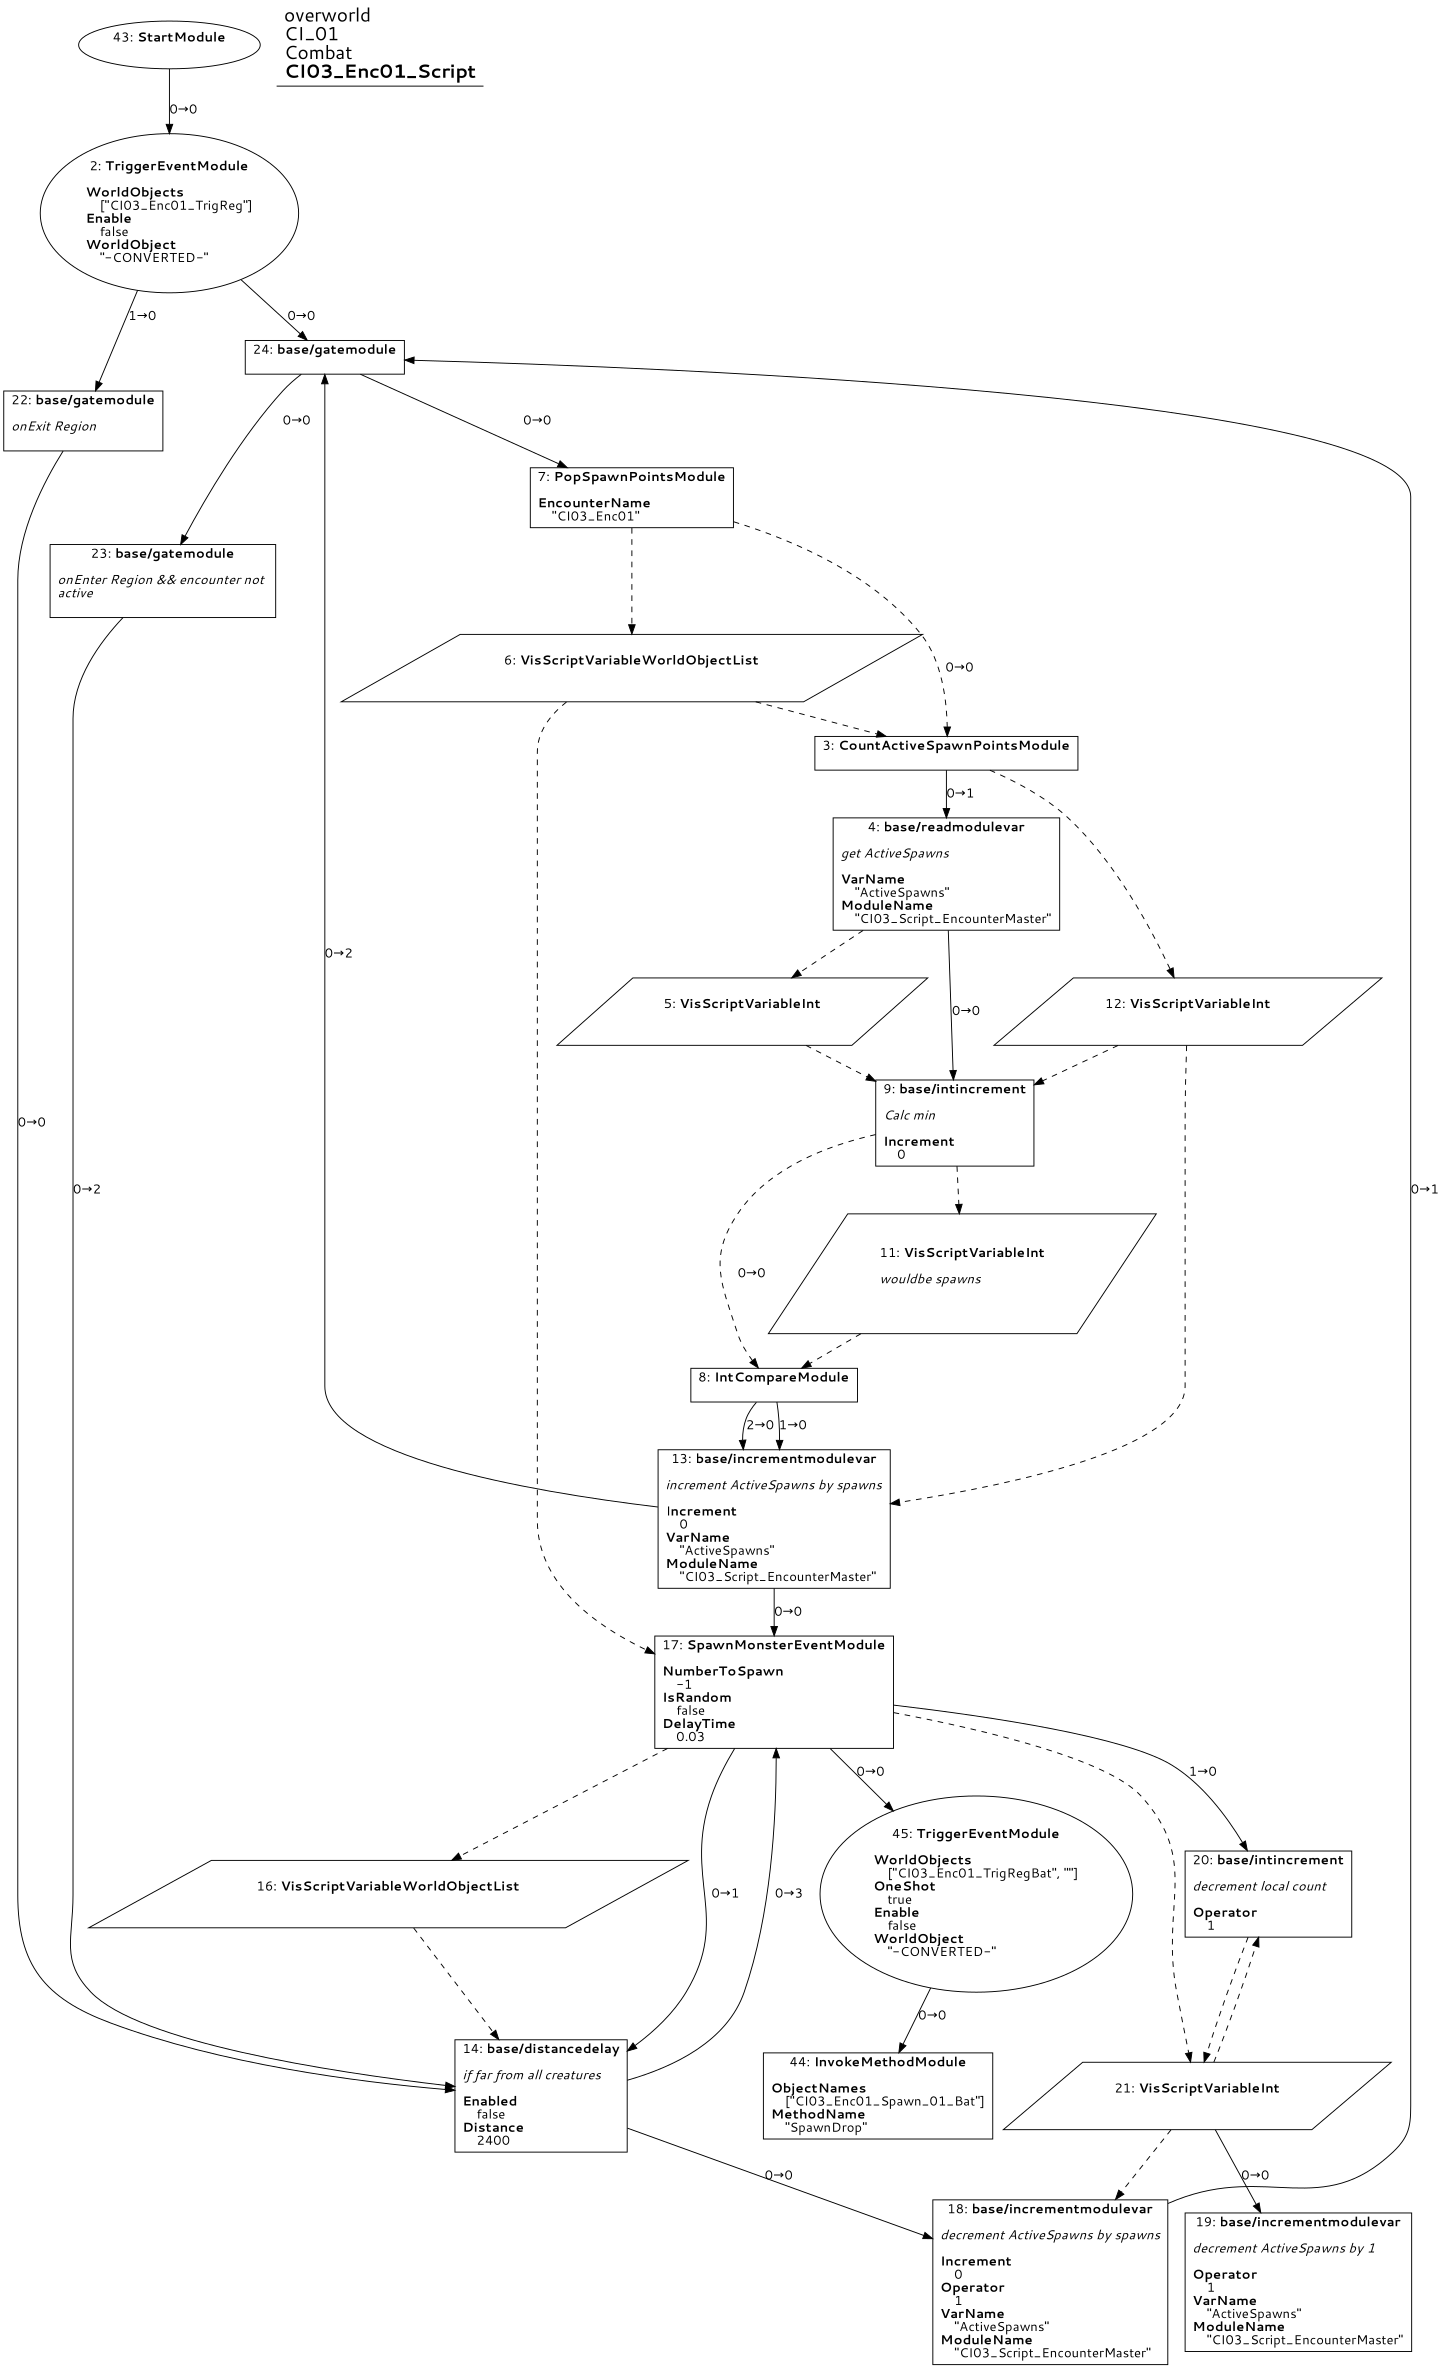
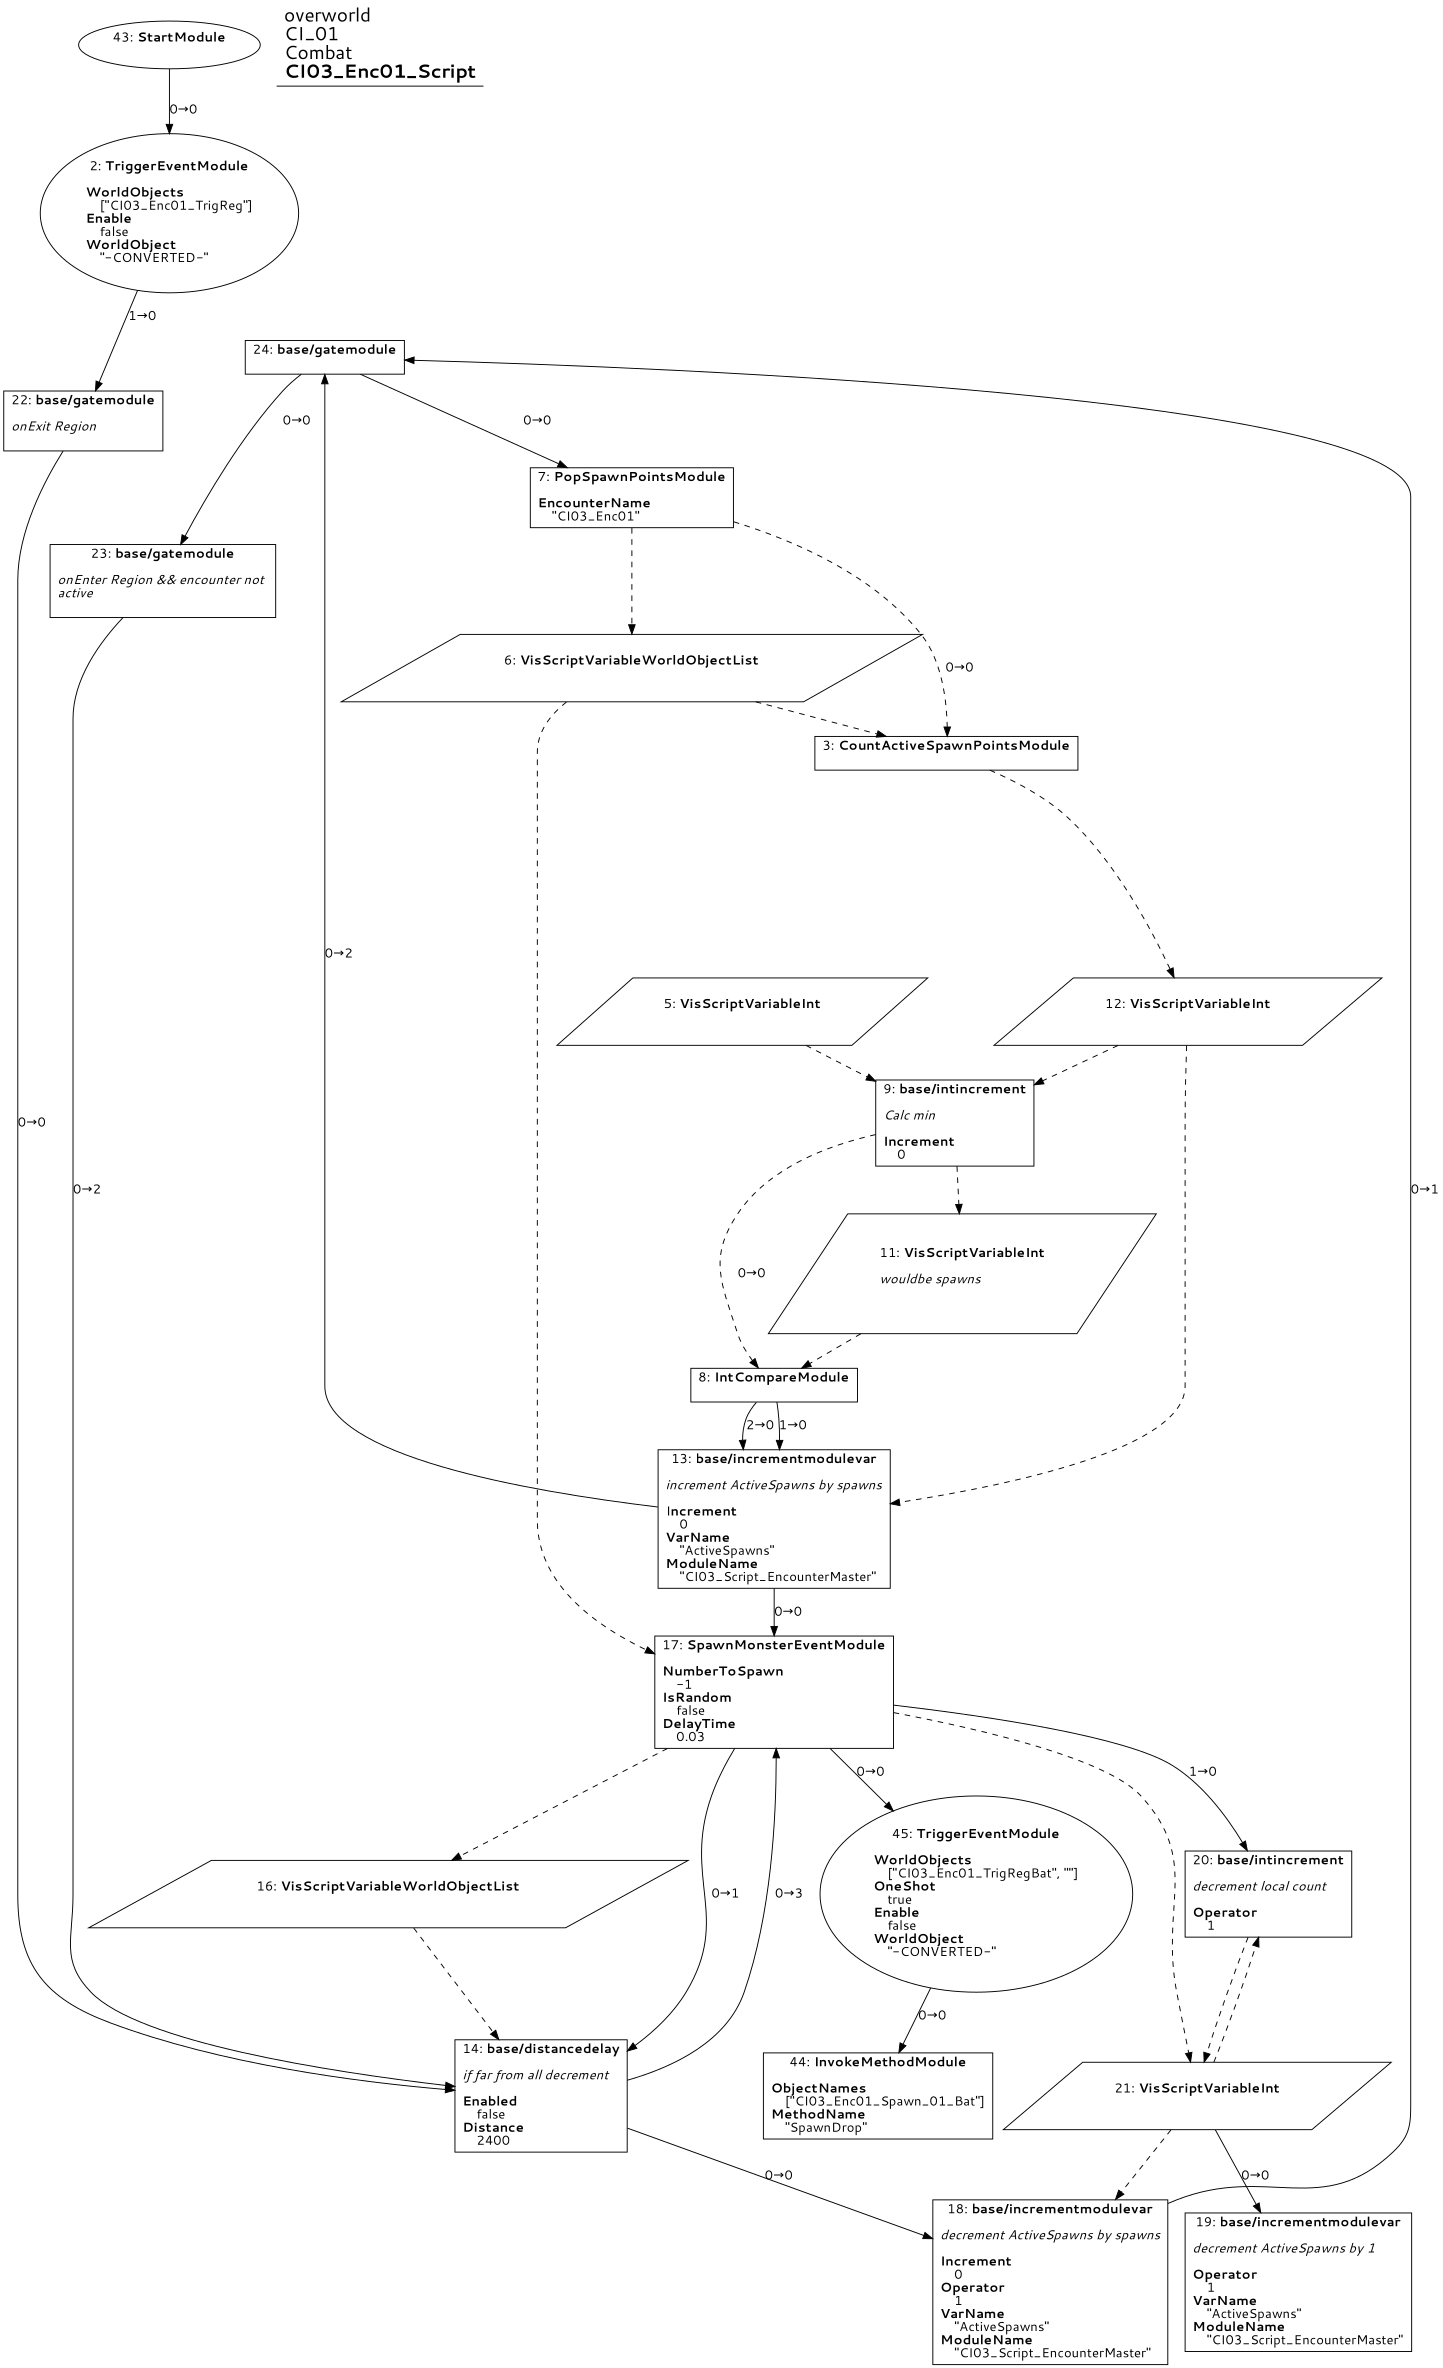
(271, 307) -> none
(946, 874) -> none
(532, 2075) -> (536, 2075)
